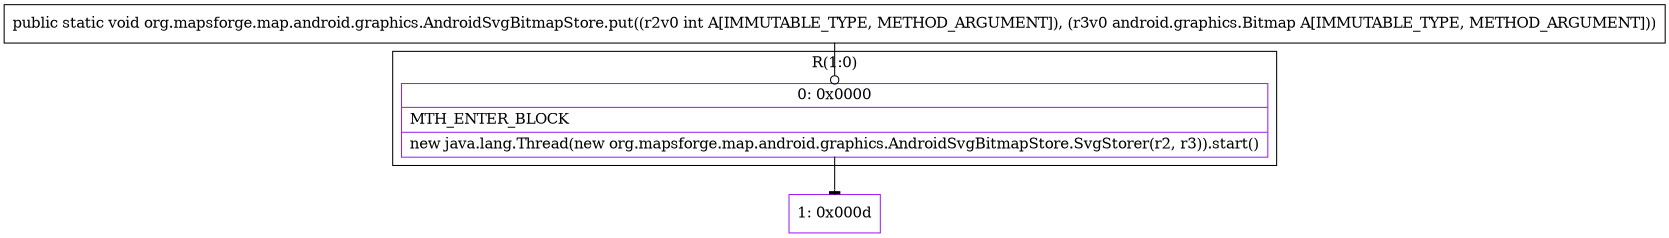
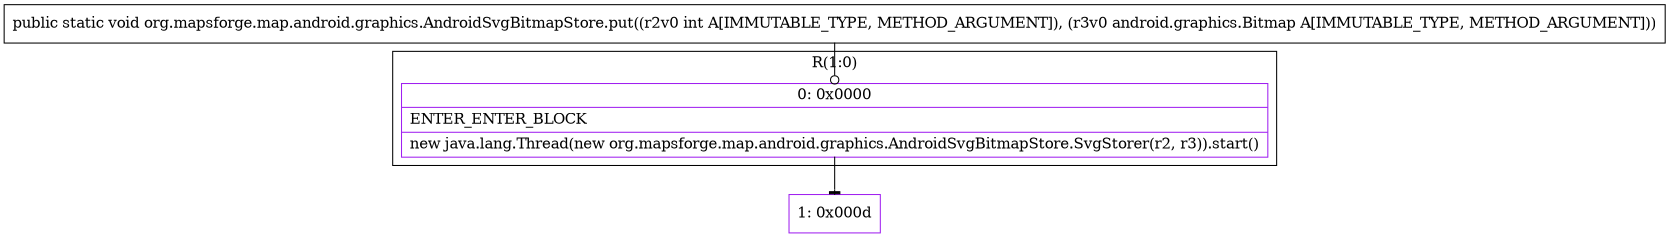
(490, 119) -> (499, 119)
